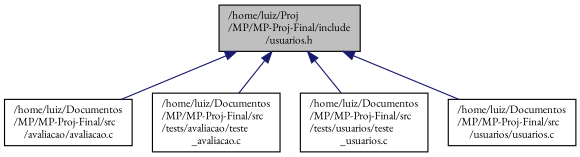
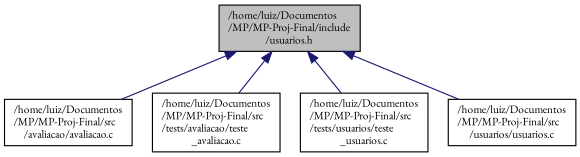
(290, 28) -> (290, 28)
